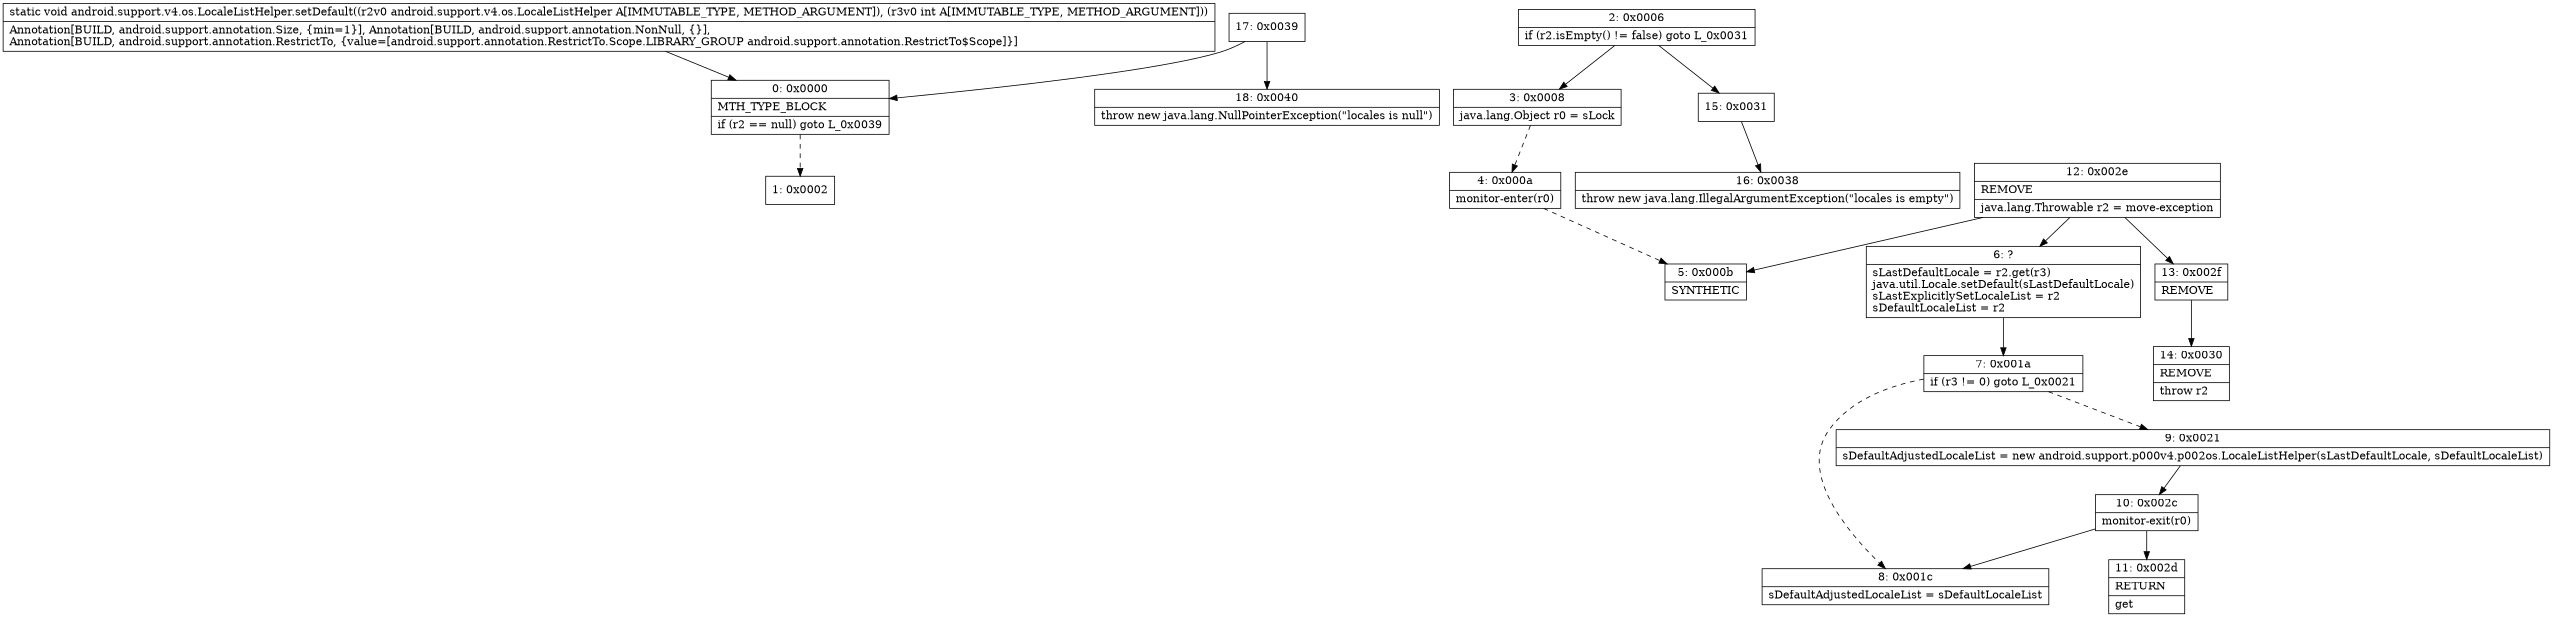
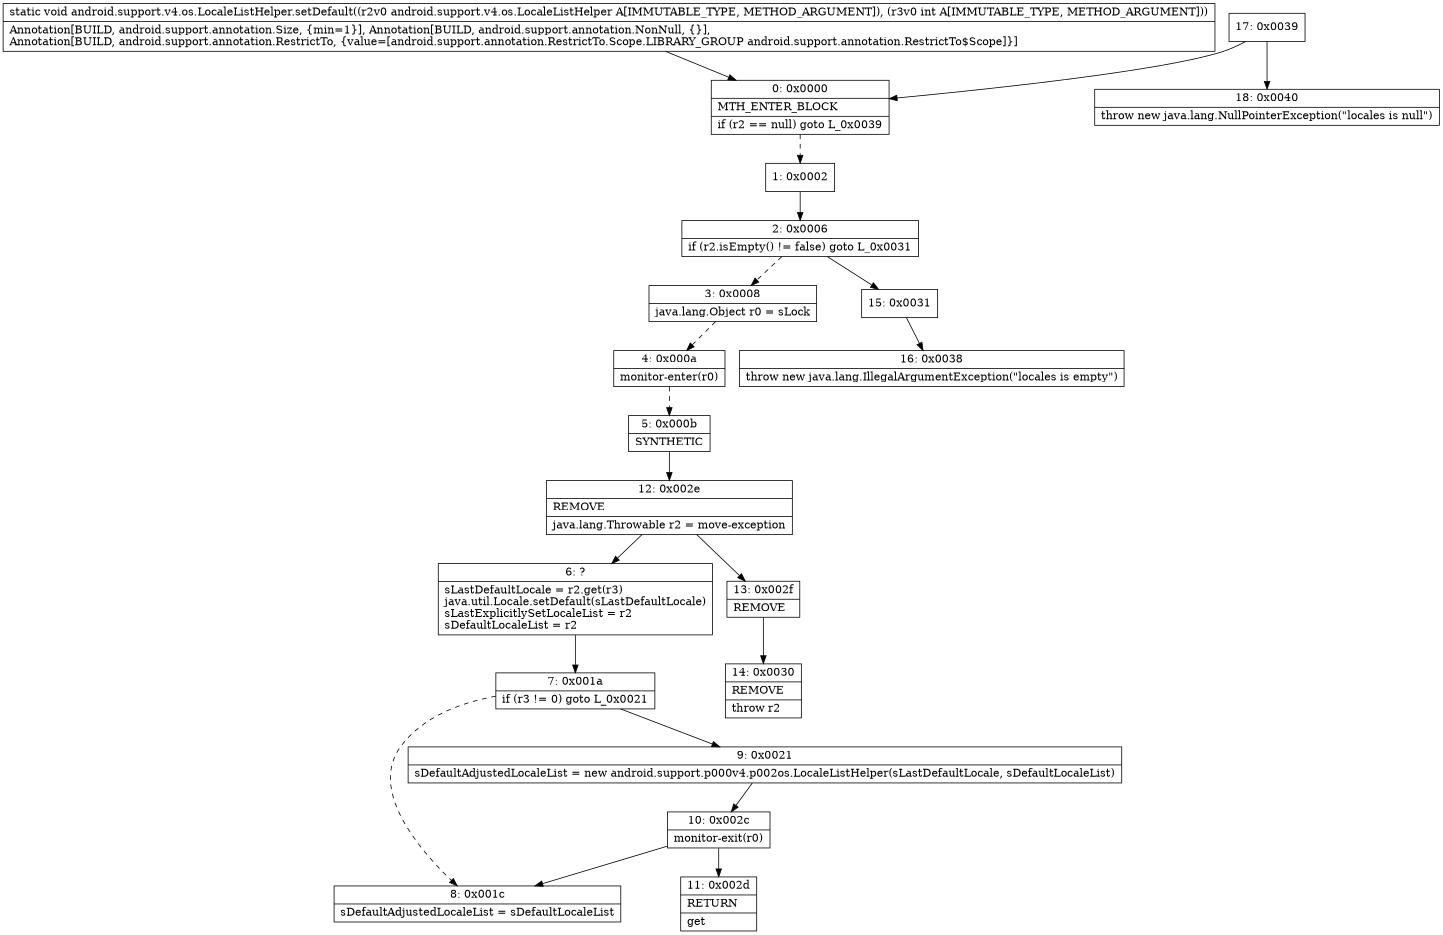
(1590, 65) -> (769, 268)
(772, 107) -> (778, 107)
none -> (800, 202)
(1869, 244) -> (669, 462)
(2094, 409) -> (666, 726)
